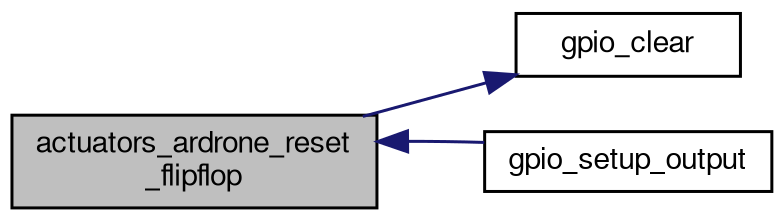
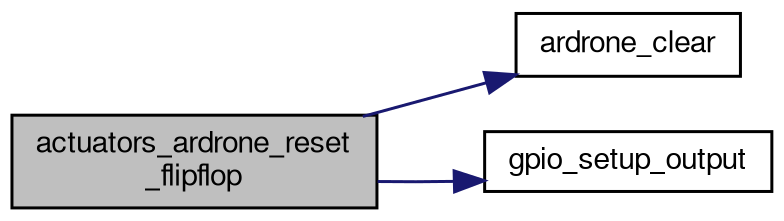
(628, 45) -> (628, 45)
(446, 142) -> (416, 182)
